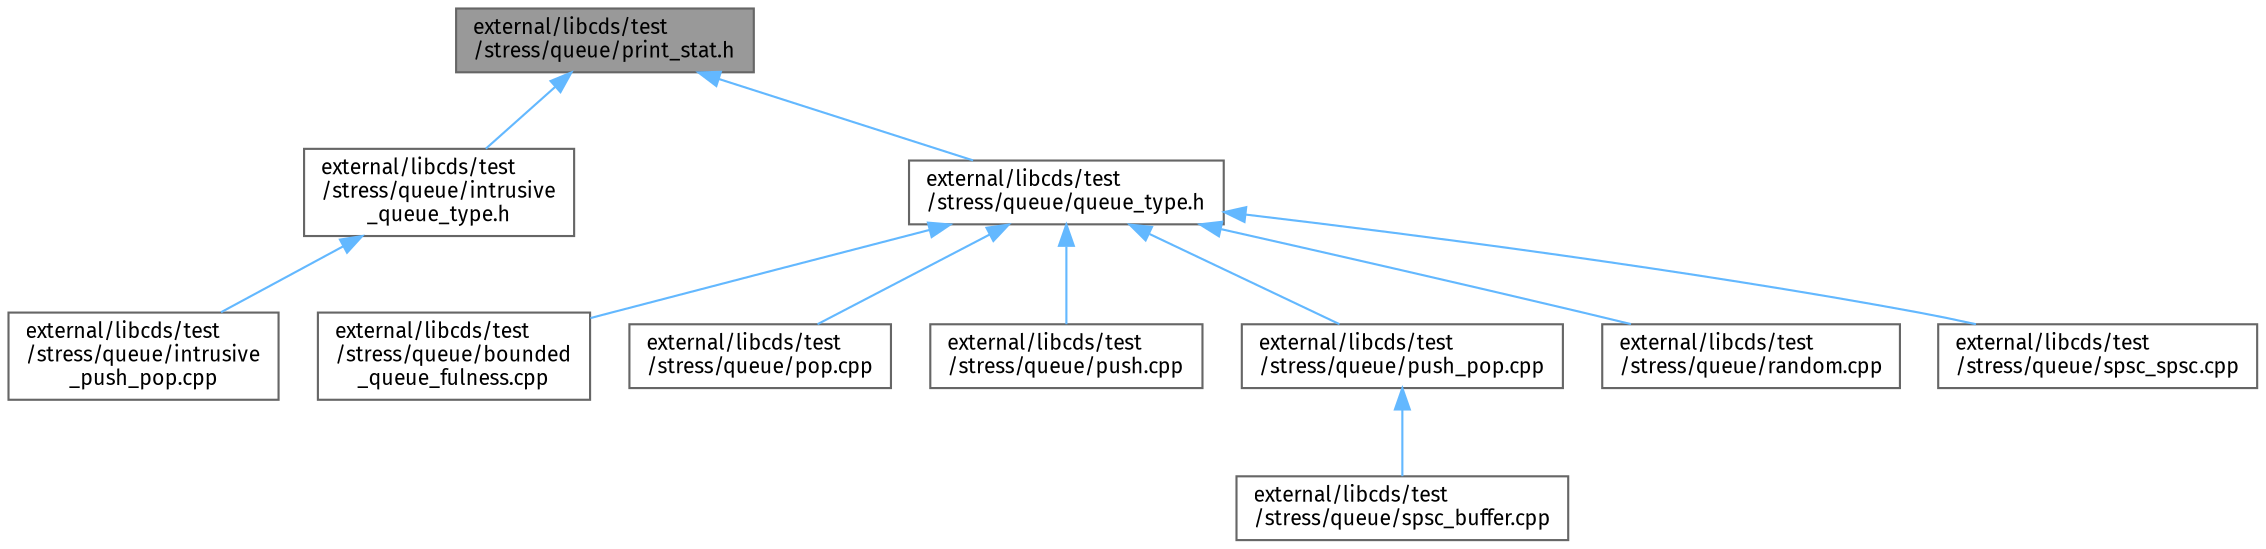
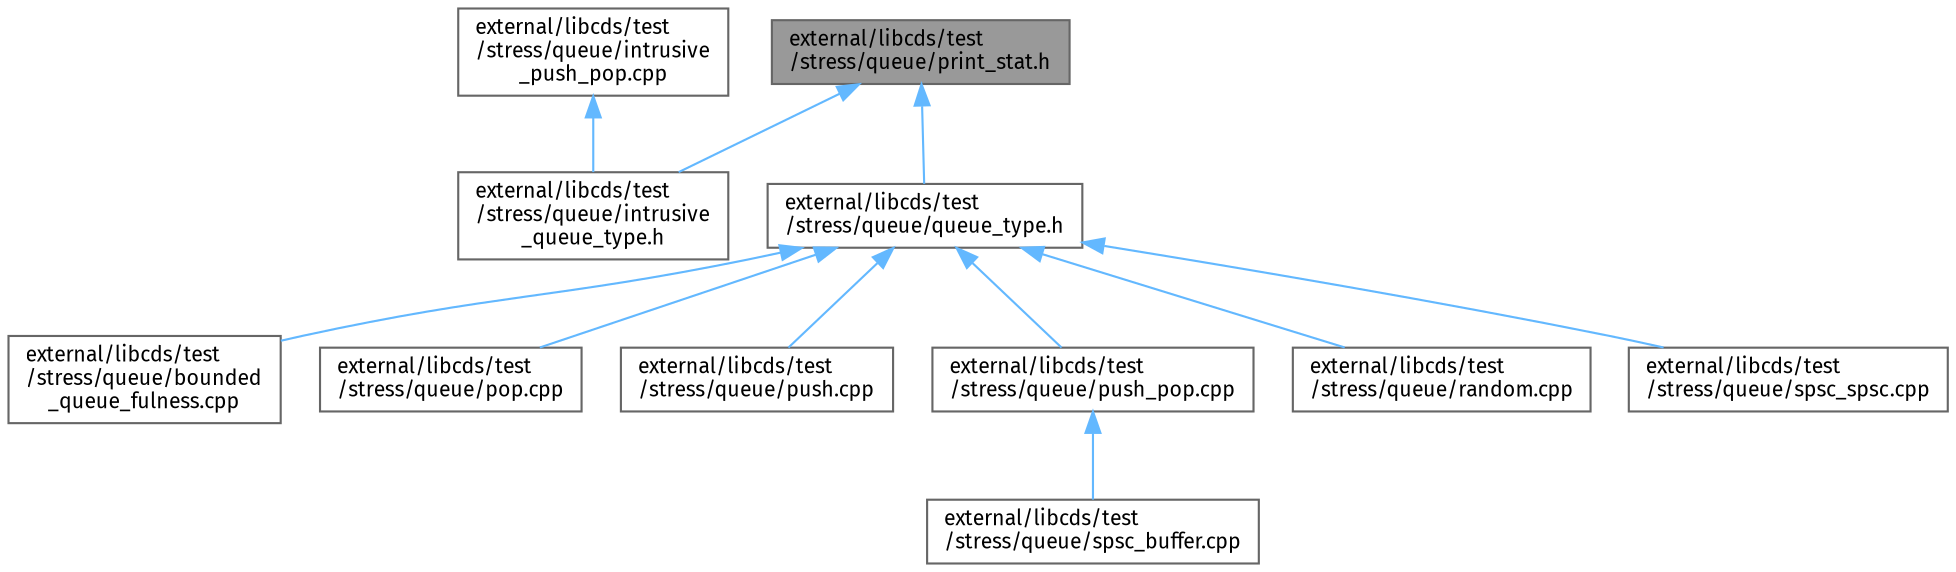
(282, 279) -> (593, 145)
